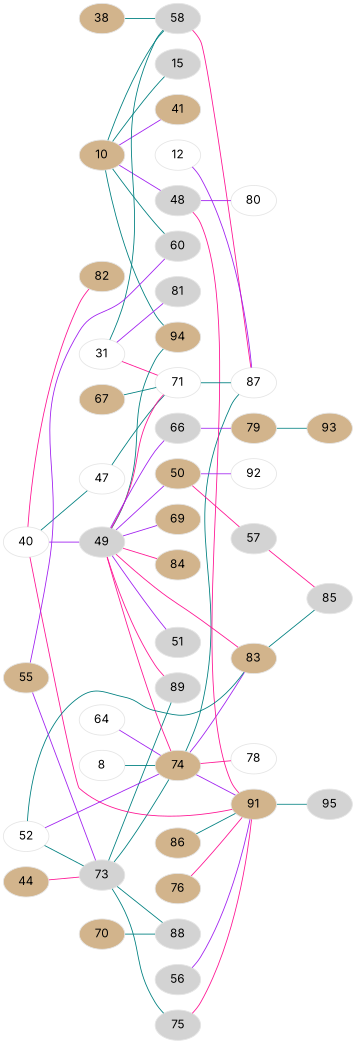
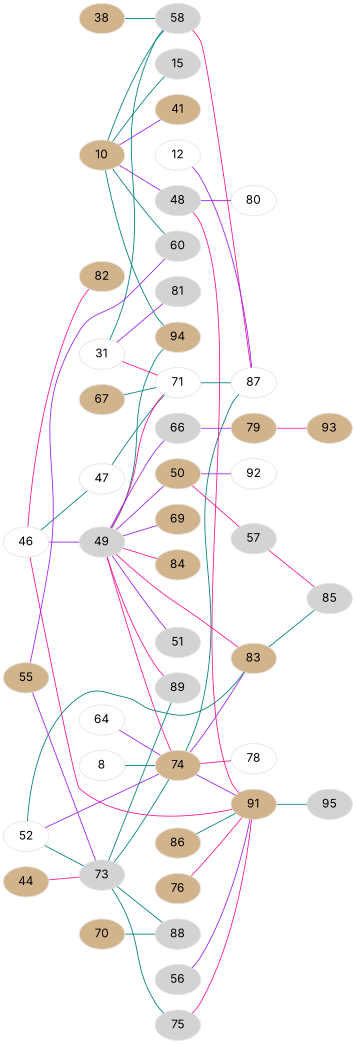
(292, 428) -> (292, 428)
(26, 542) -> (26, 542)
